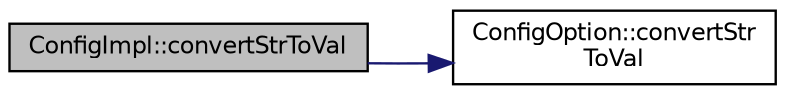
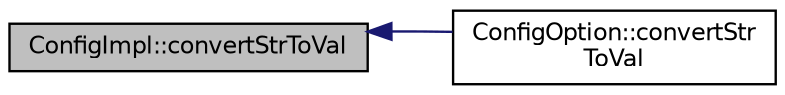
(398, 63) -> (422, 32)
